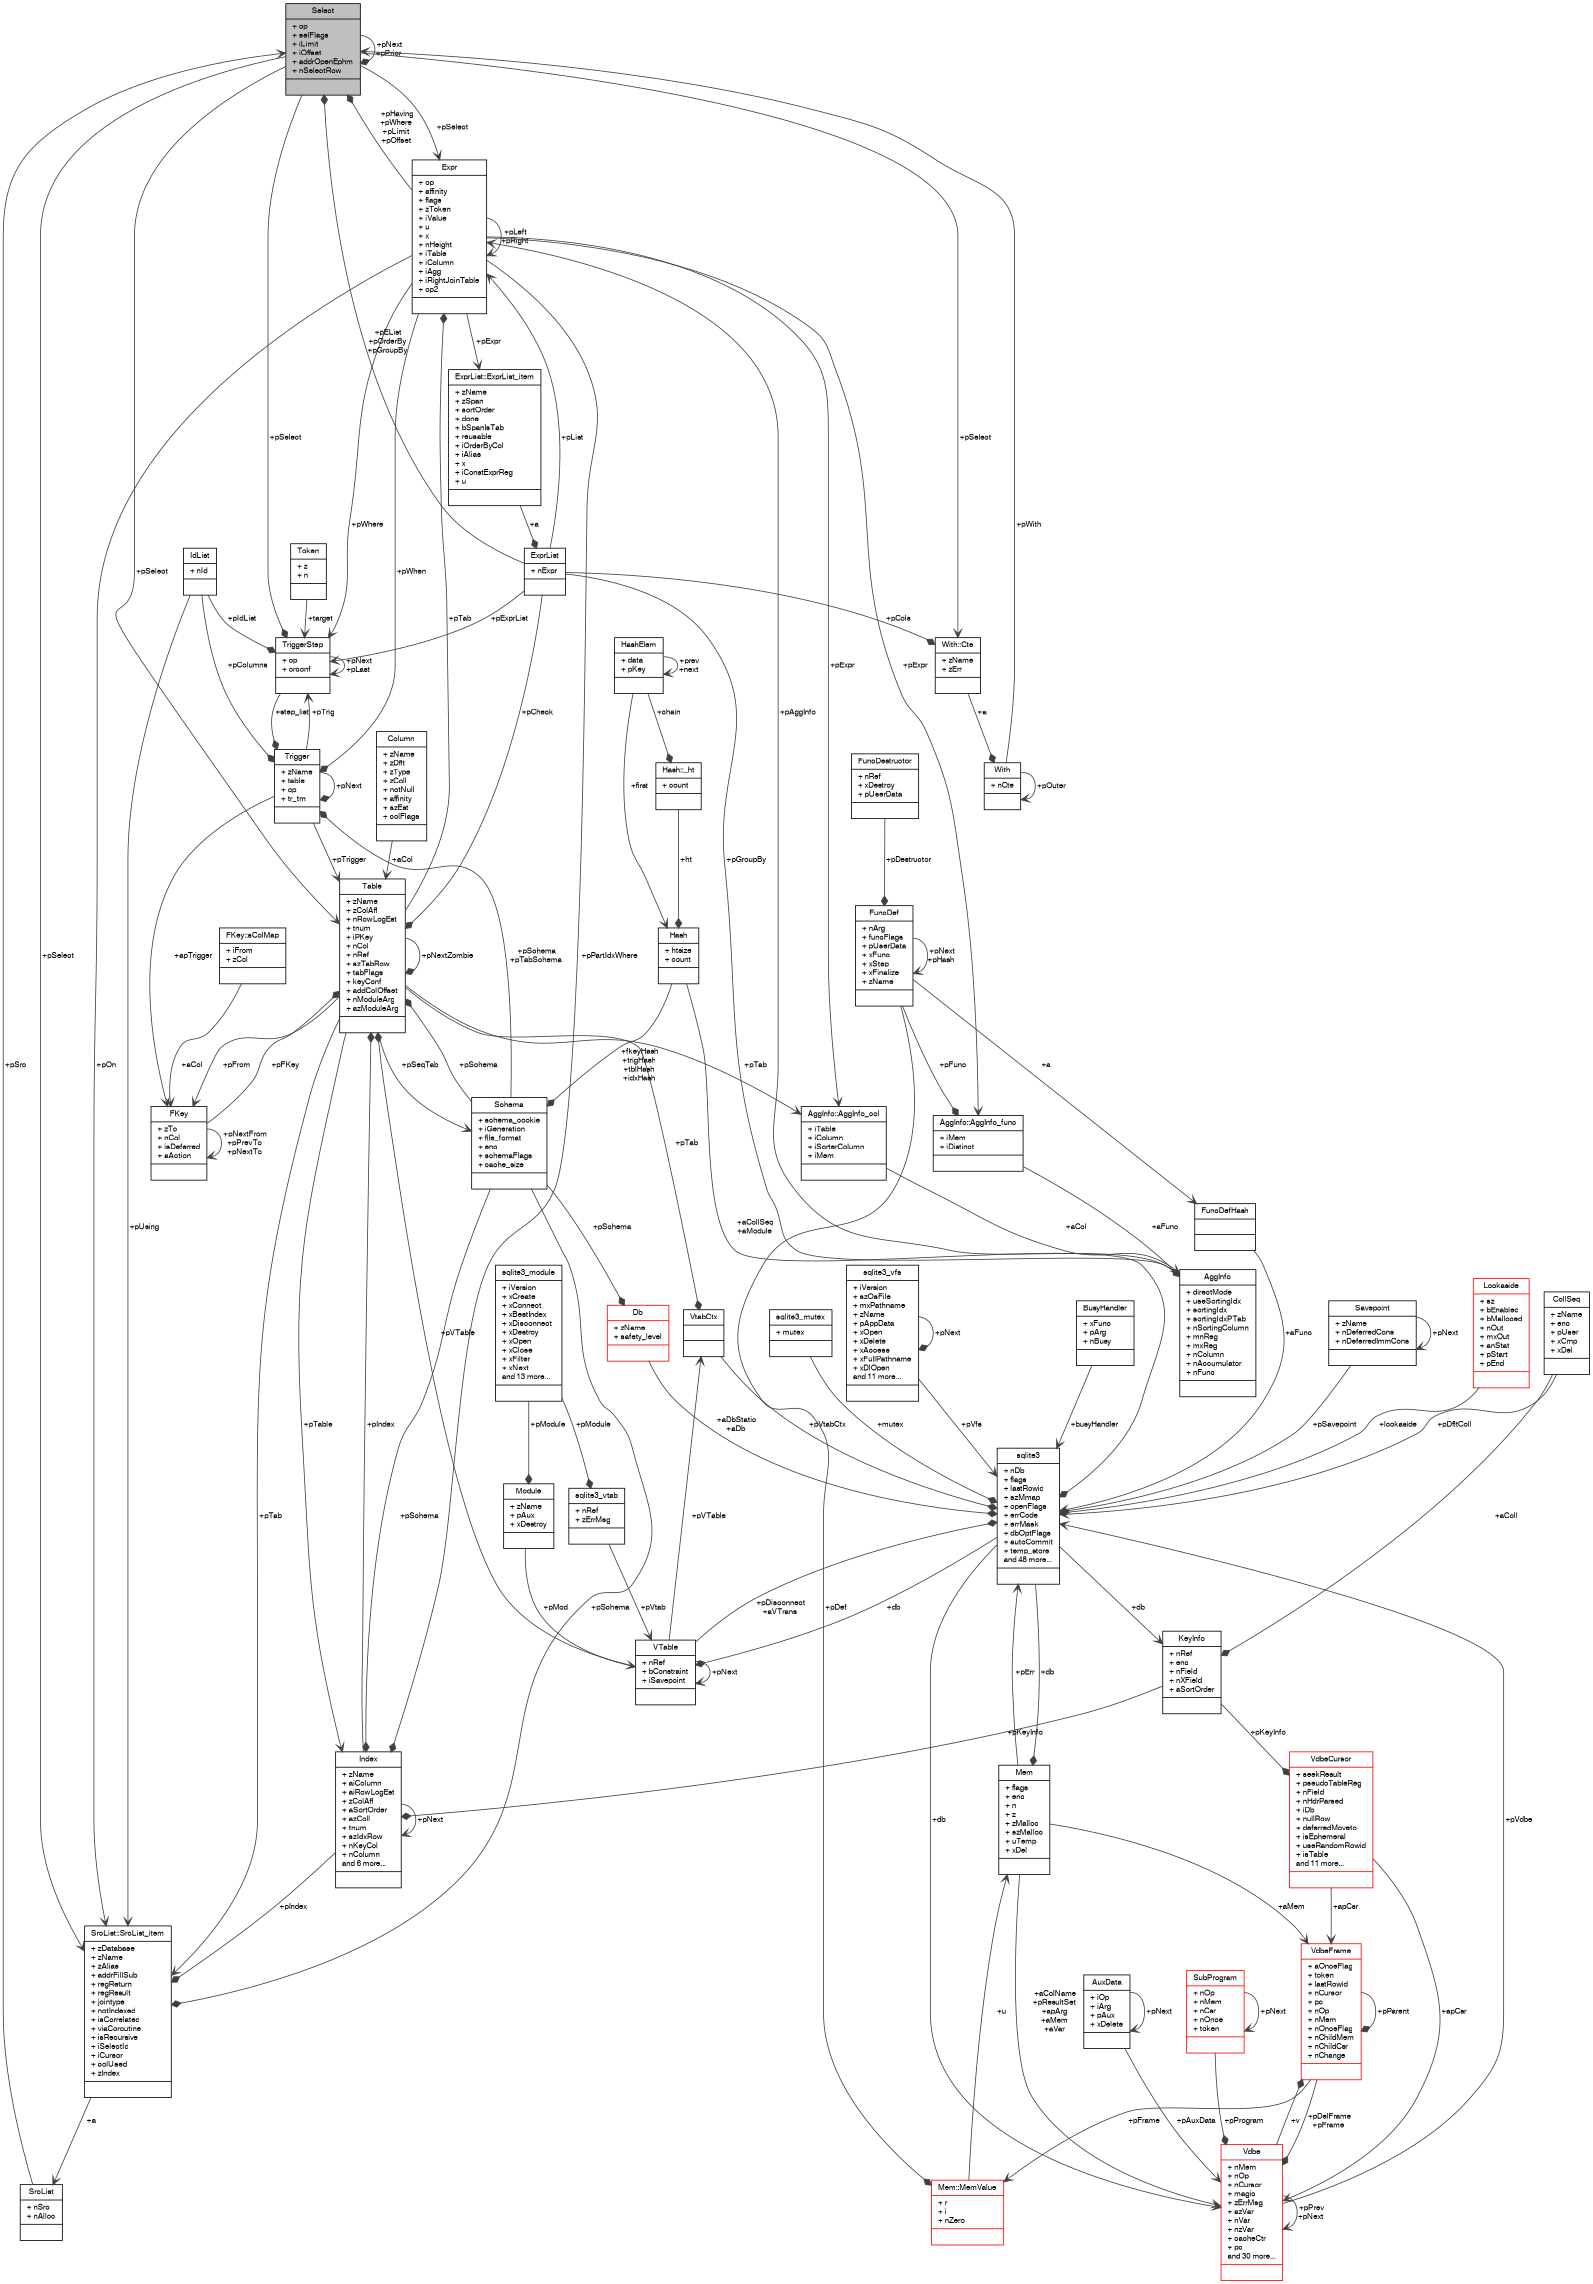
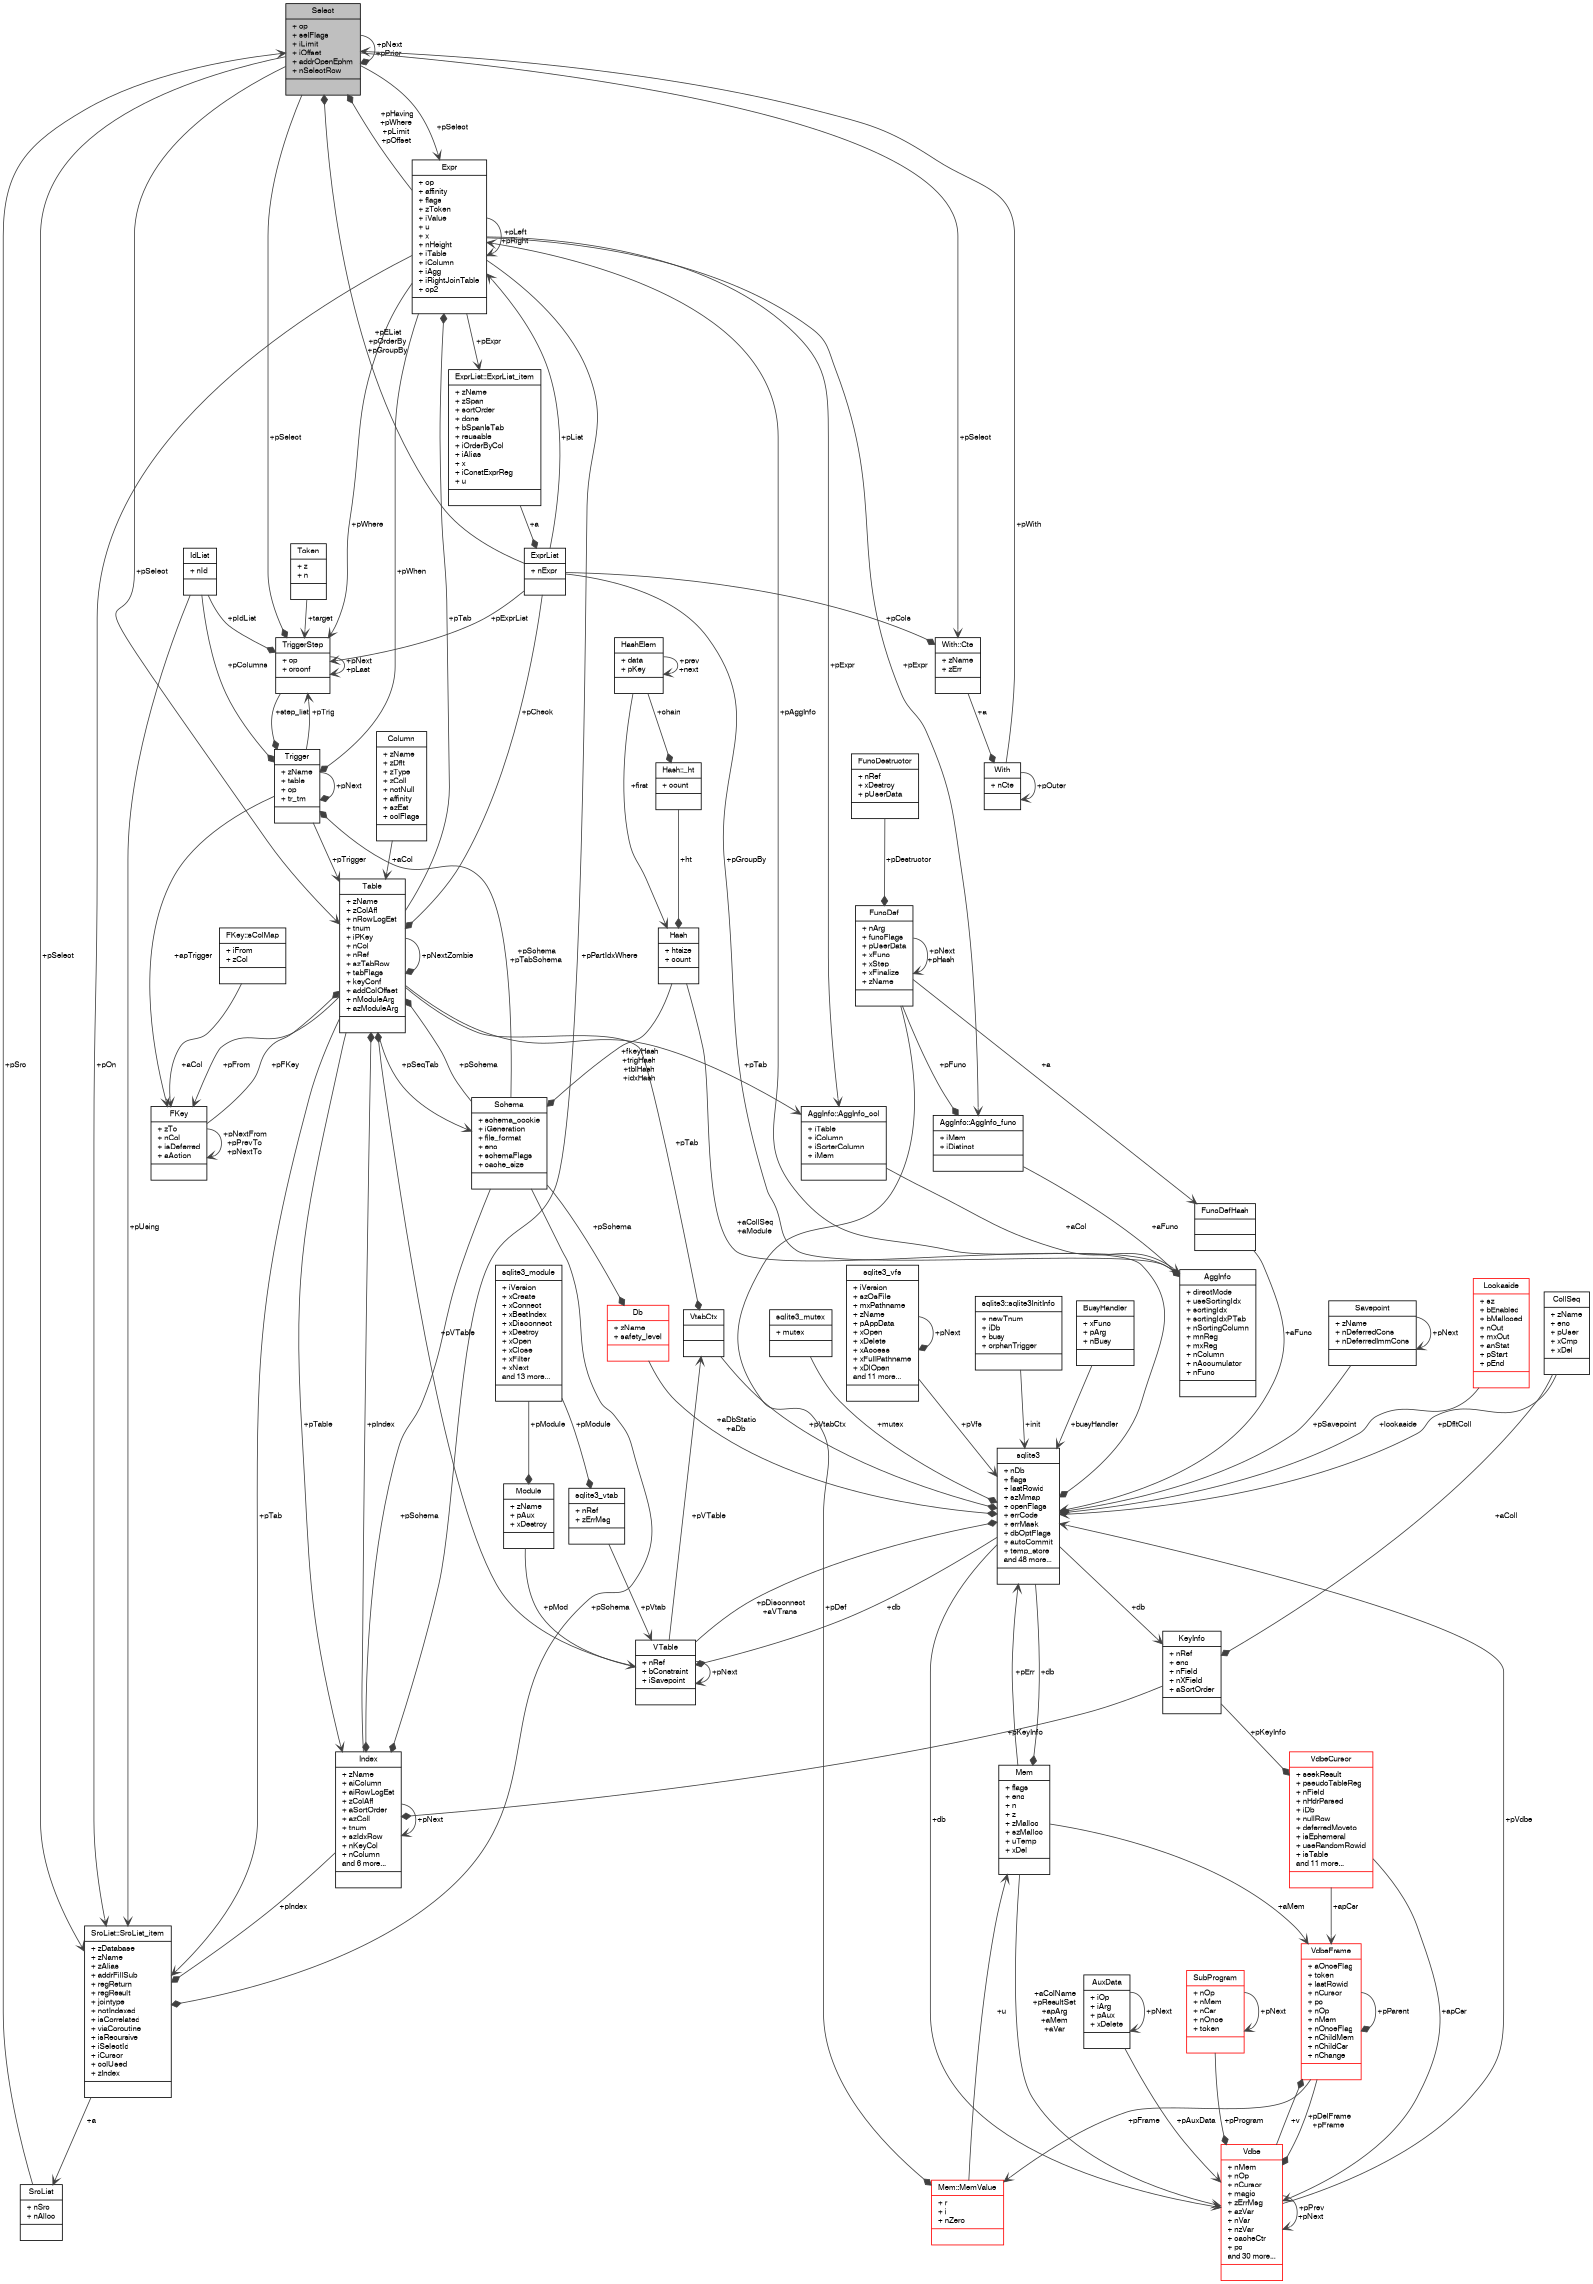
none -> (1019, 1333)
